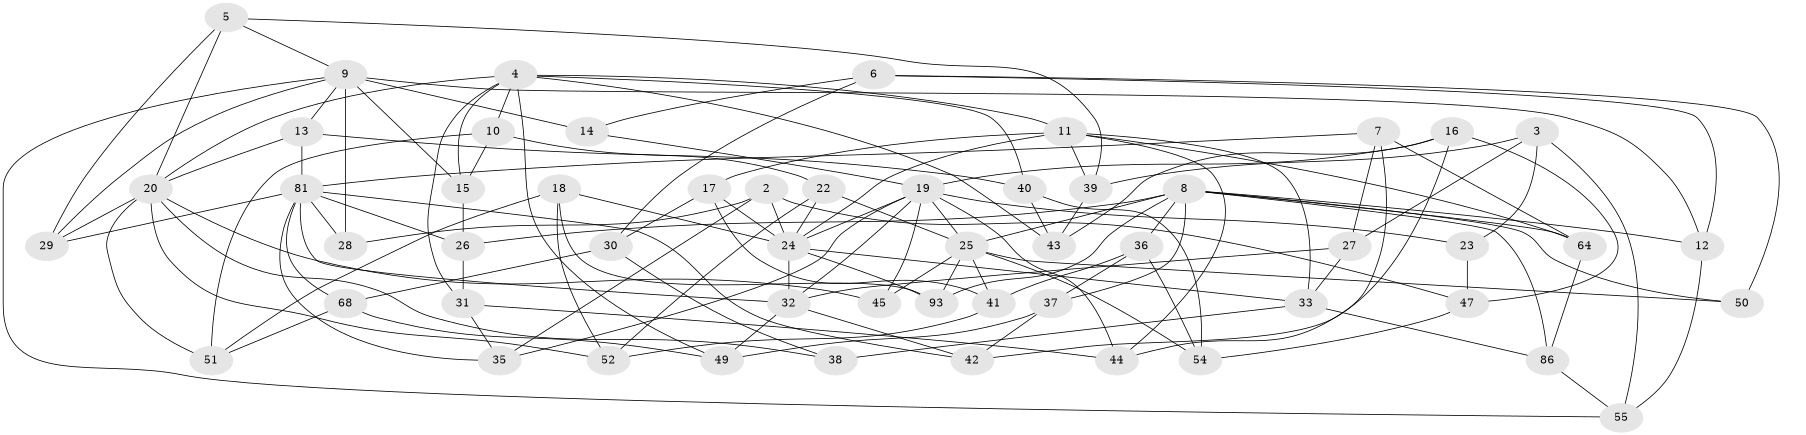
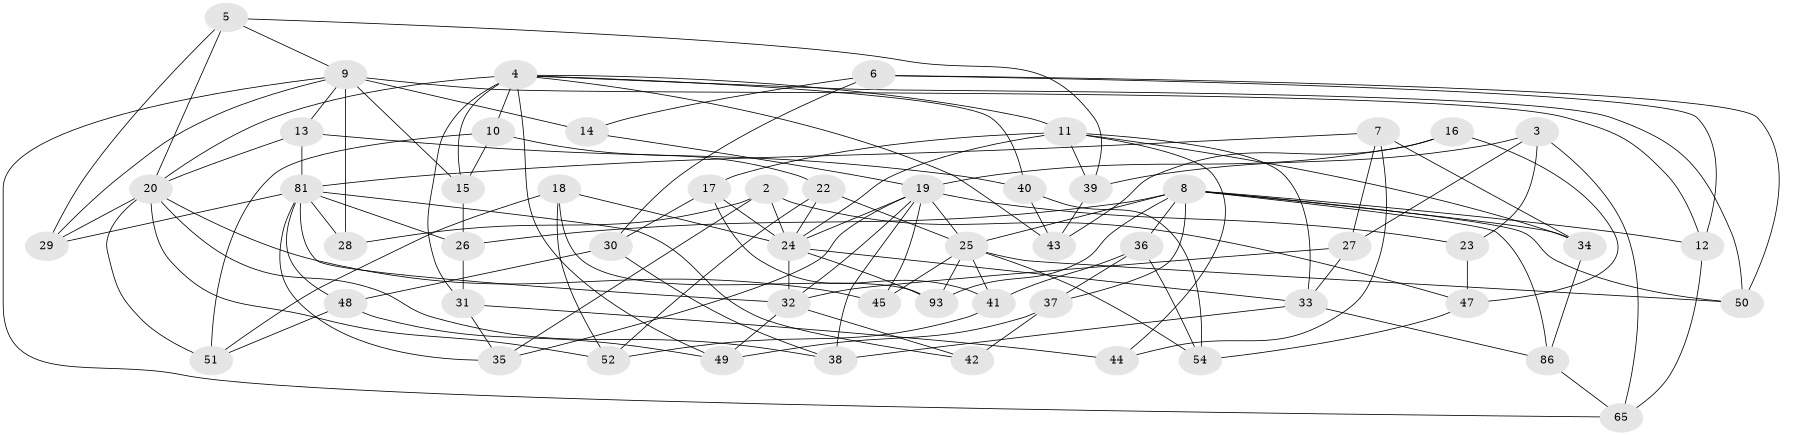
none -> (1517, 105)
(1585, 246) -> (1585, 246)
(1016, 252) -> (867, 266)
(346, 303) -> (346, 303)
(1270, 335) -> none
(1621, 418) -> (1621, 418)
